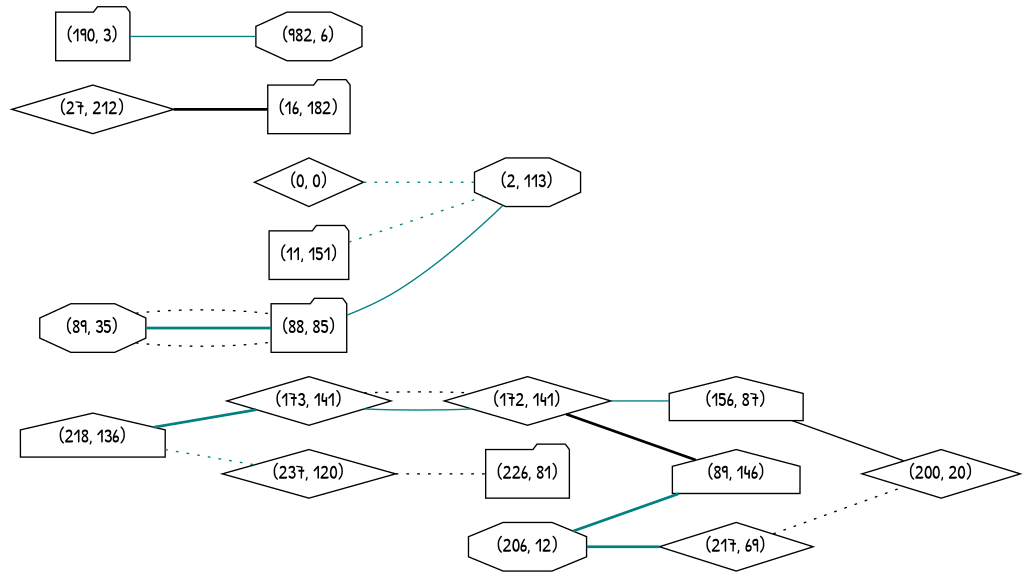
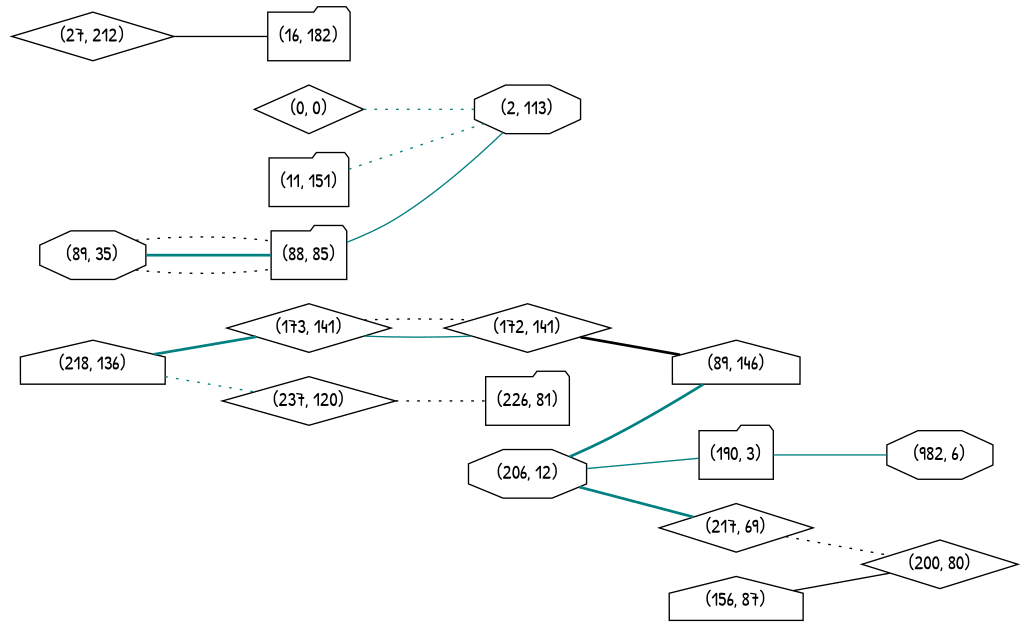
(221, 109) -> (221, 36)
(640, 401) -> none
none -> (643, 463)
(941, 474) -> (940, 564)
